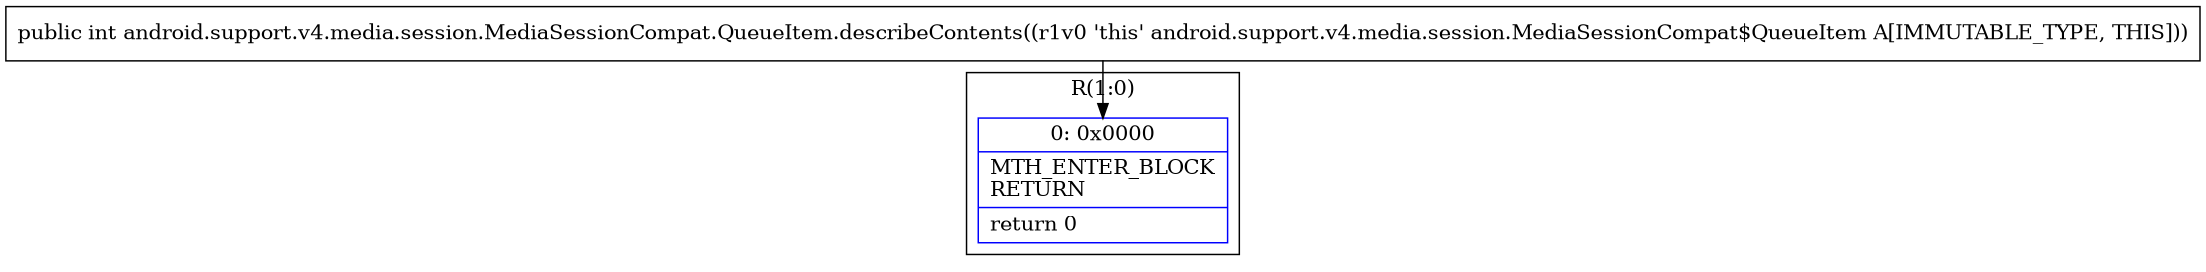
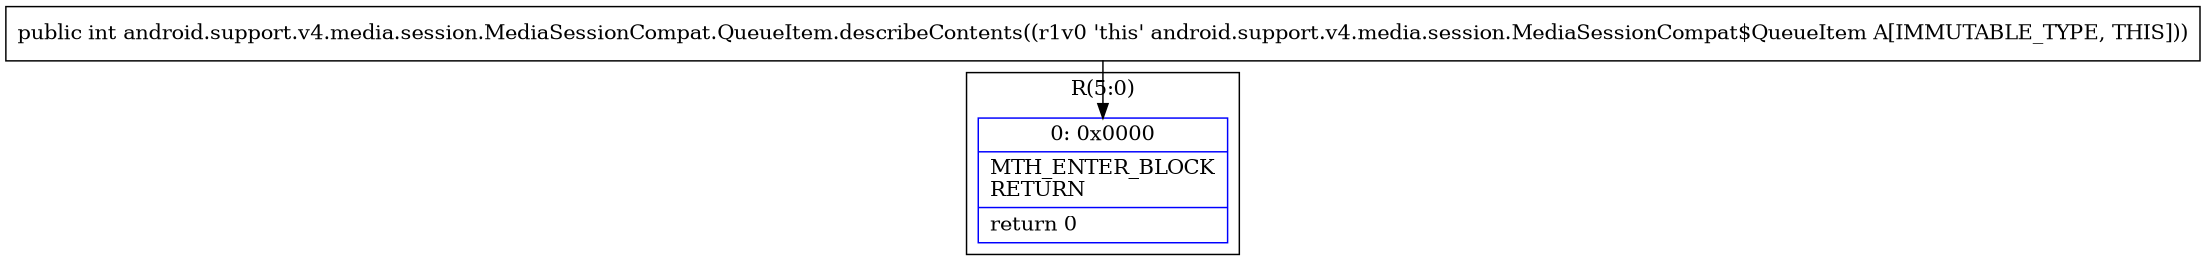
(1103, 89) -> (1103, 89)
